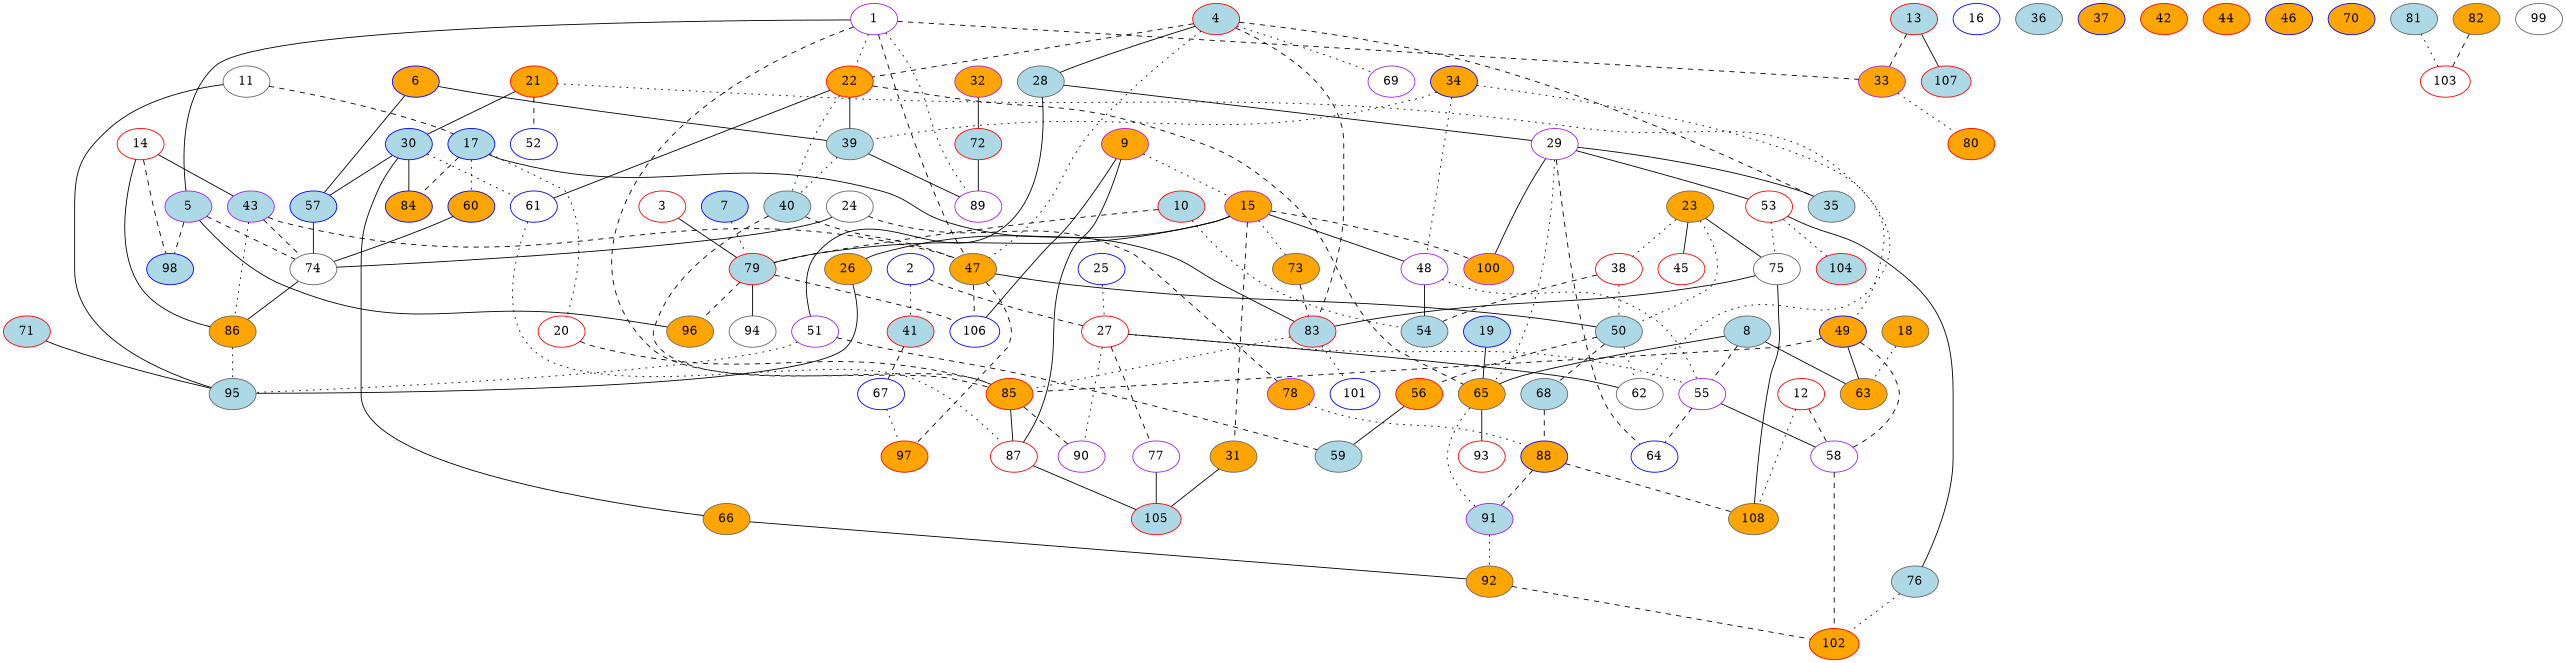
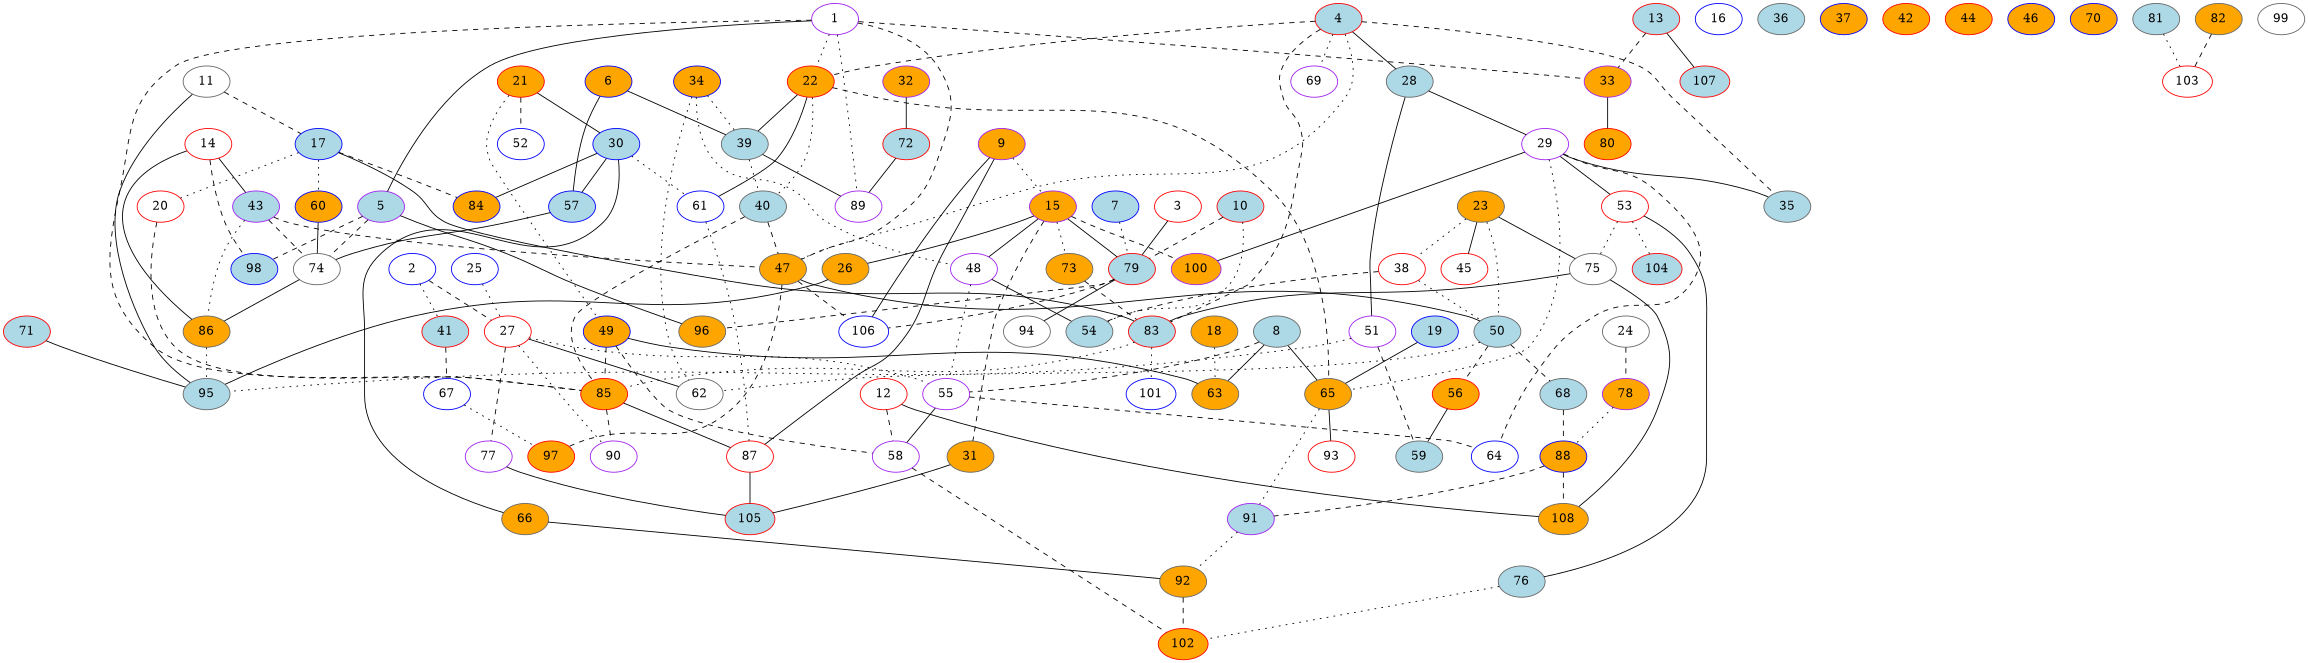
(1927, 113) -> (1608, 113)
(586, 252) -> none
(1777, 456) -> (1217, 478)
